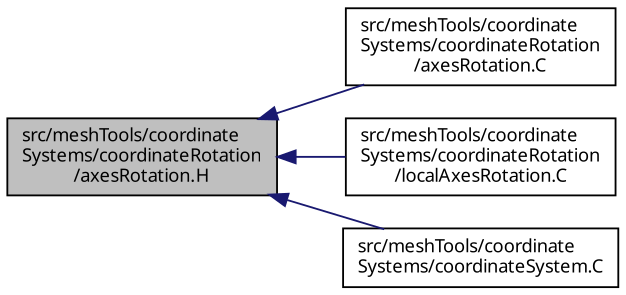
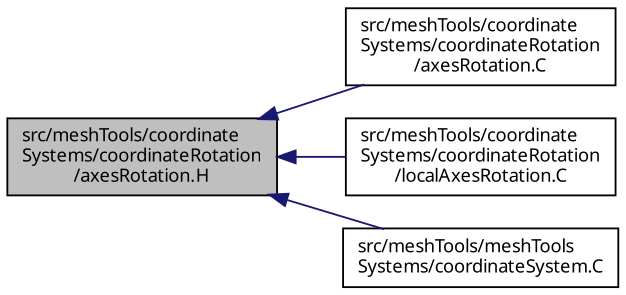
(481, 258) -> (481, 258)
